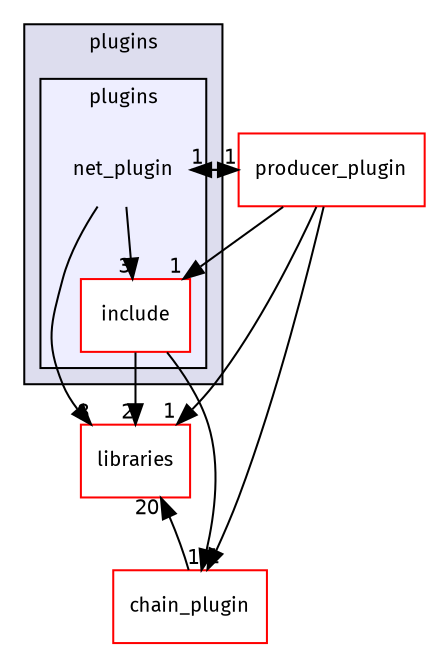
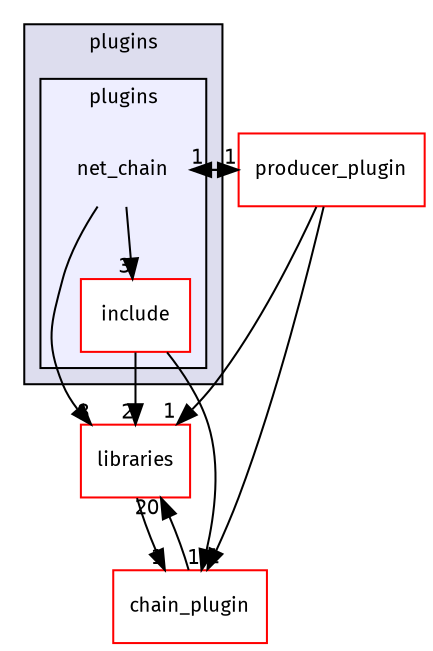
(123, 170) -> (123, 170)
(242, 237) -> none
none -> (146, 525)
